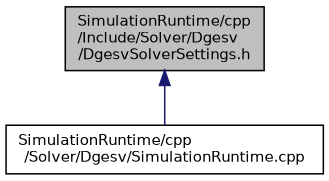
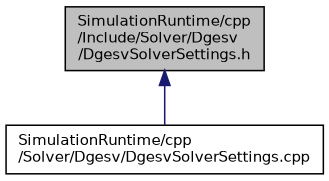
(165, 150) -> (165, 150)
